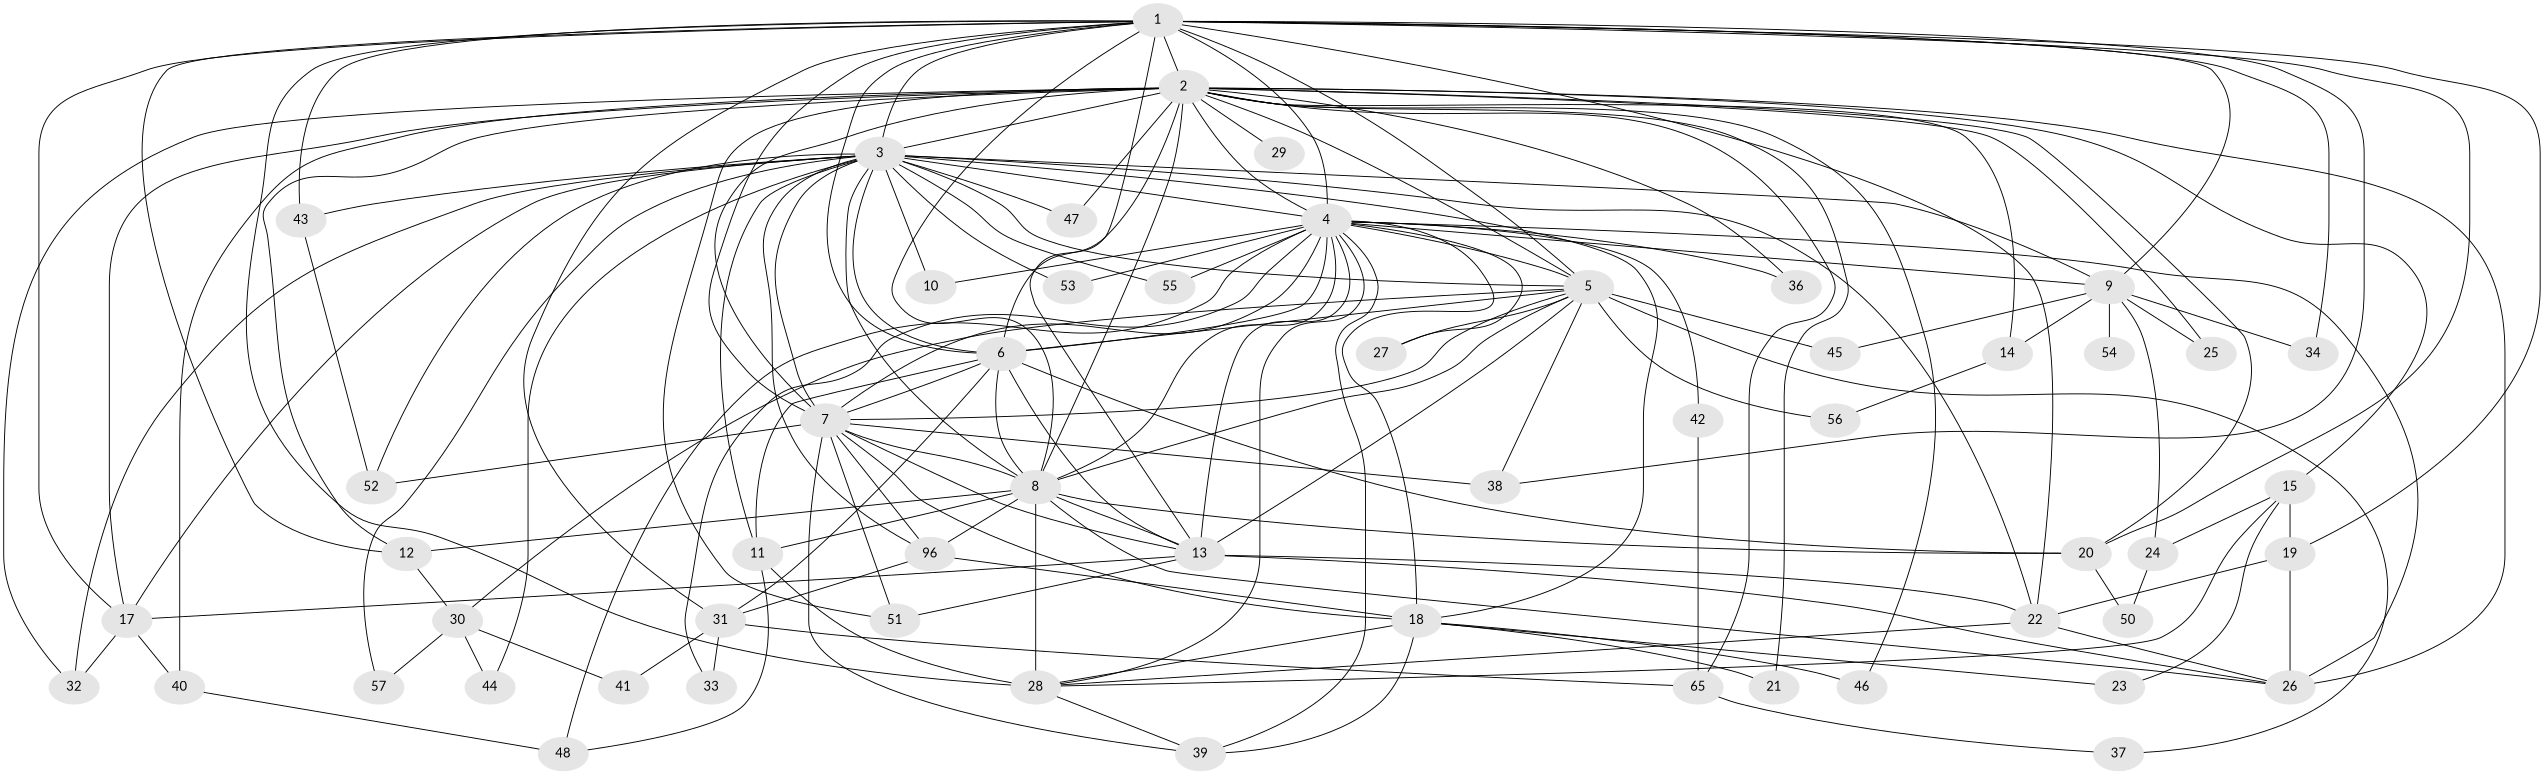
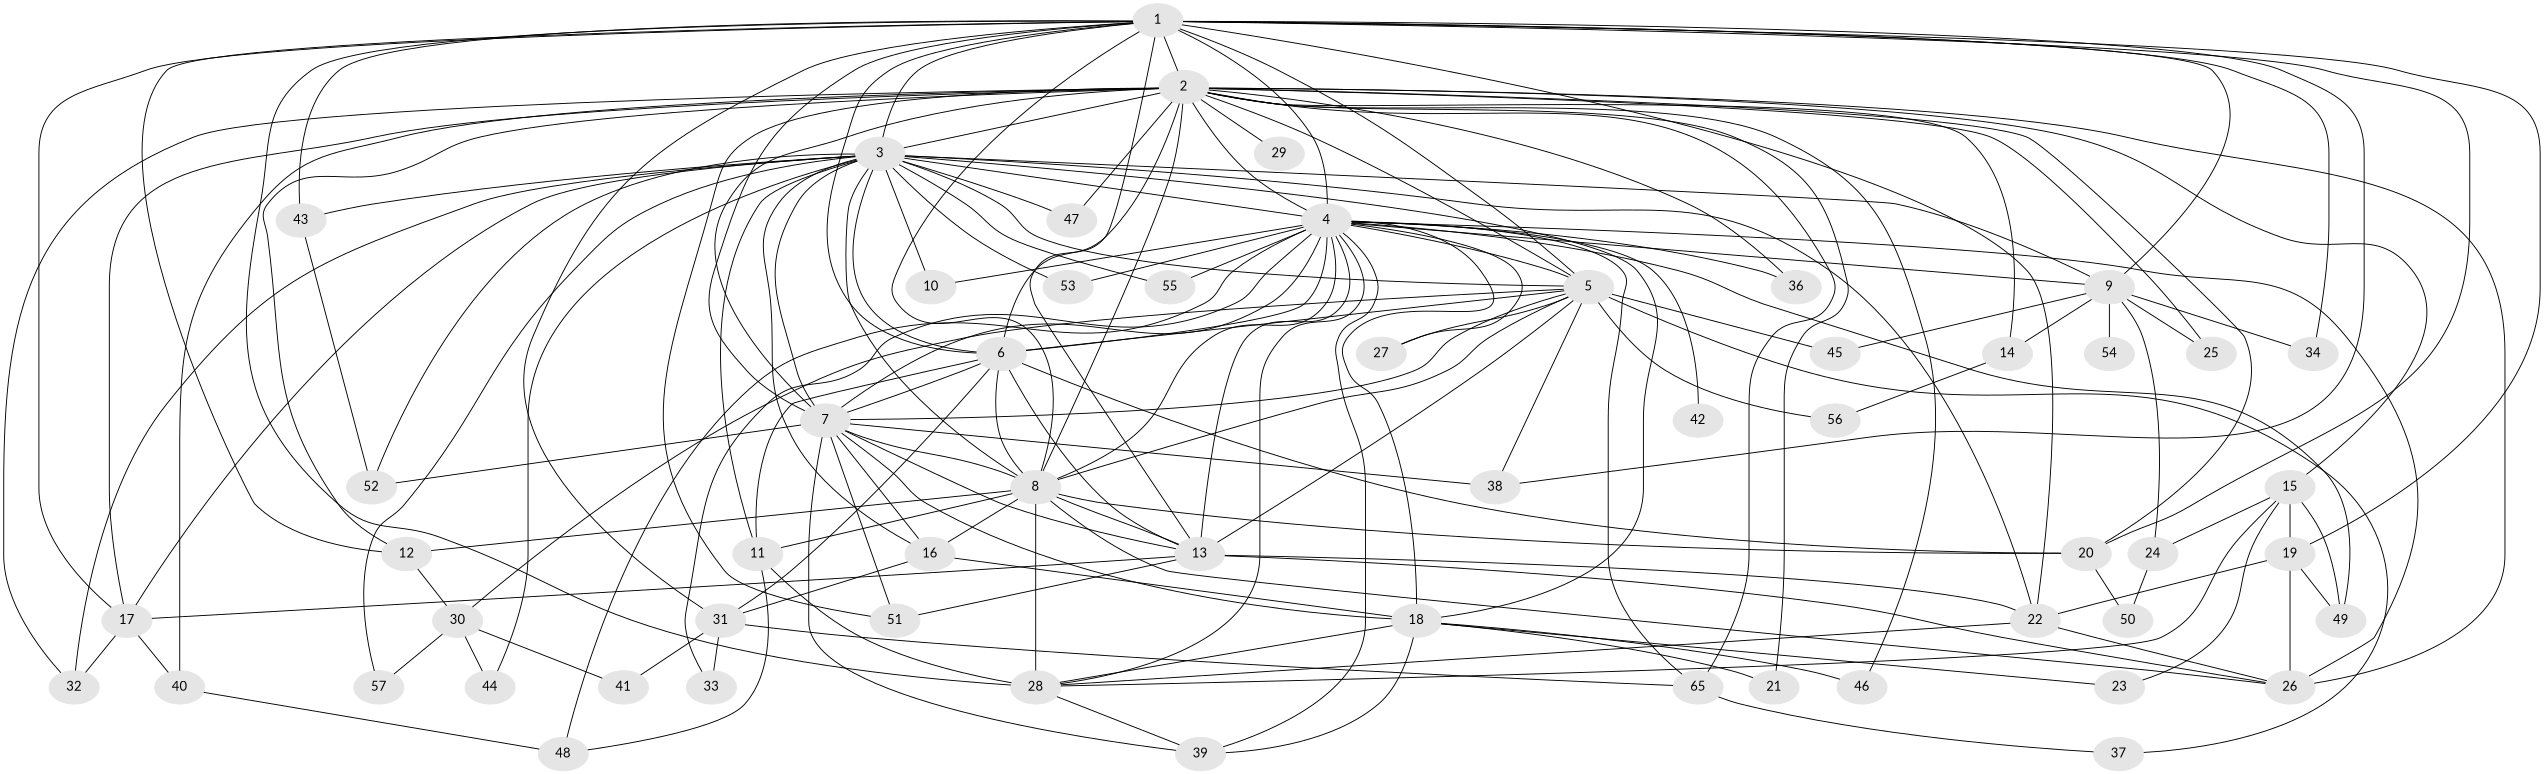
(930, 554) -> (930, 554)
(1698, 554) -> (1617, 345)
none -> (2341, 621)
